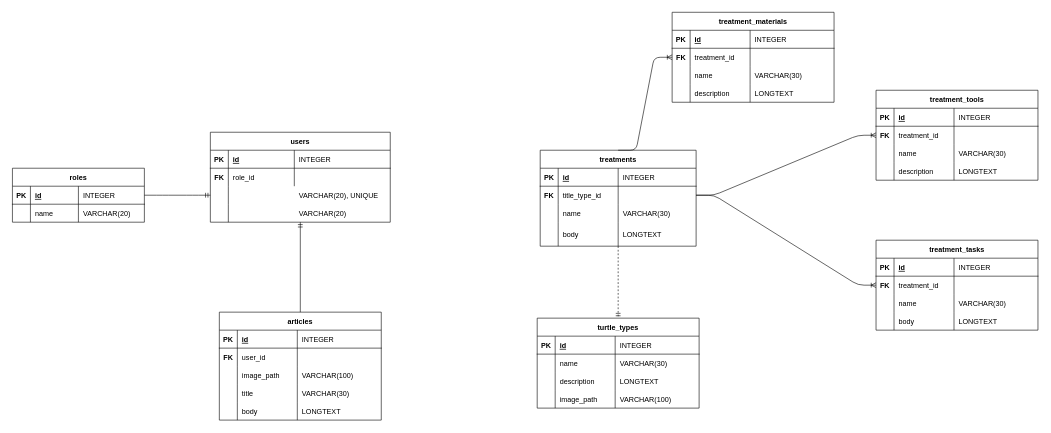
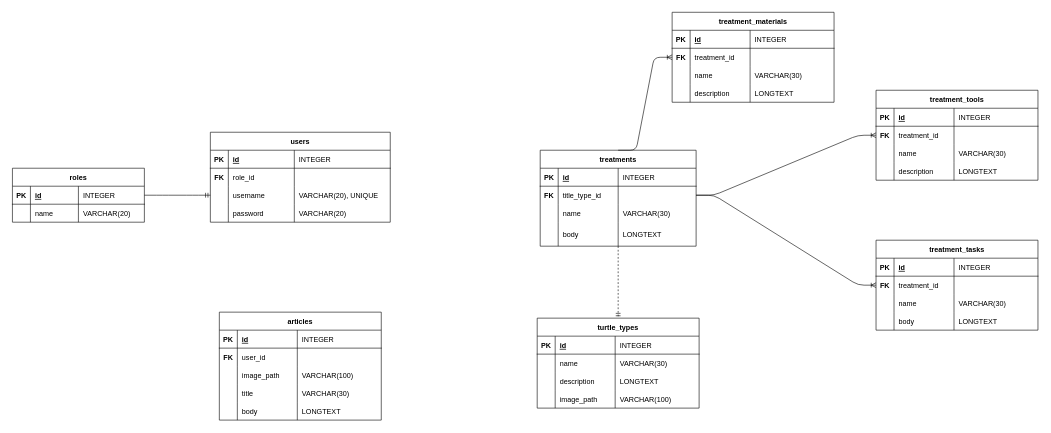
none -> (261, 195)
none -> (261, 213)
(300, 268) -> none
